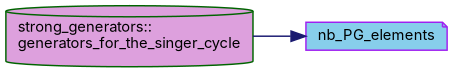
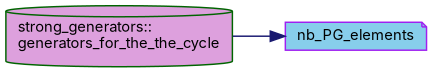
(129, 36) -> (119, 36)
